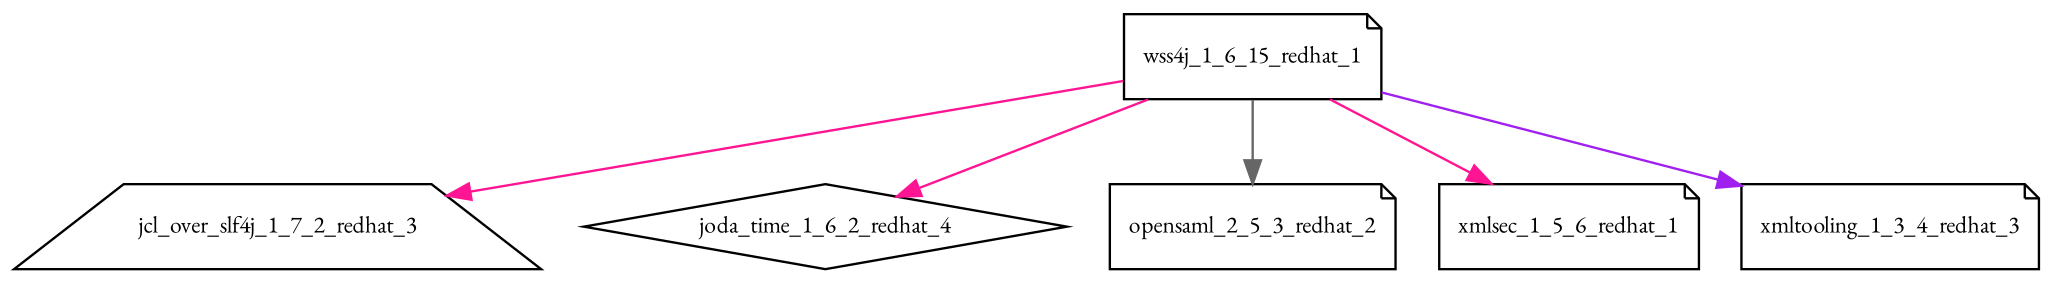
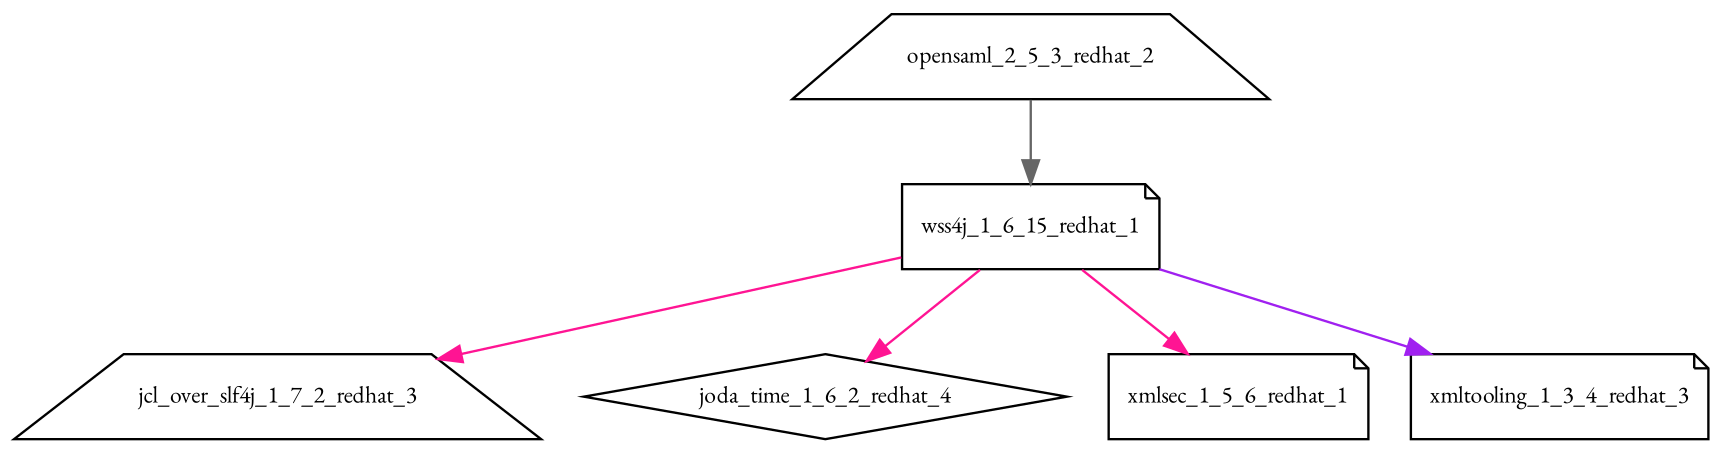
(1253, 130) -> (1031, 130)
(1253, 227) -> (1031, 57)
